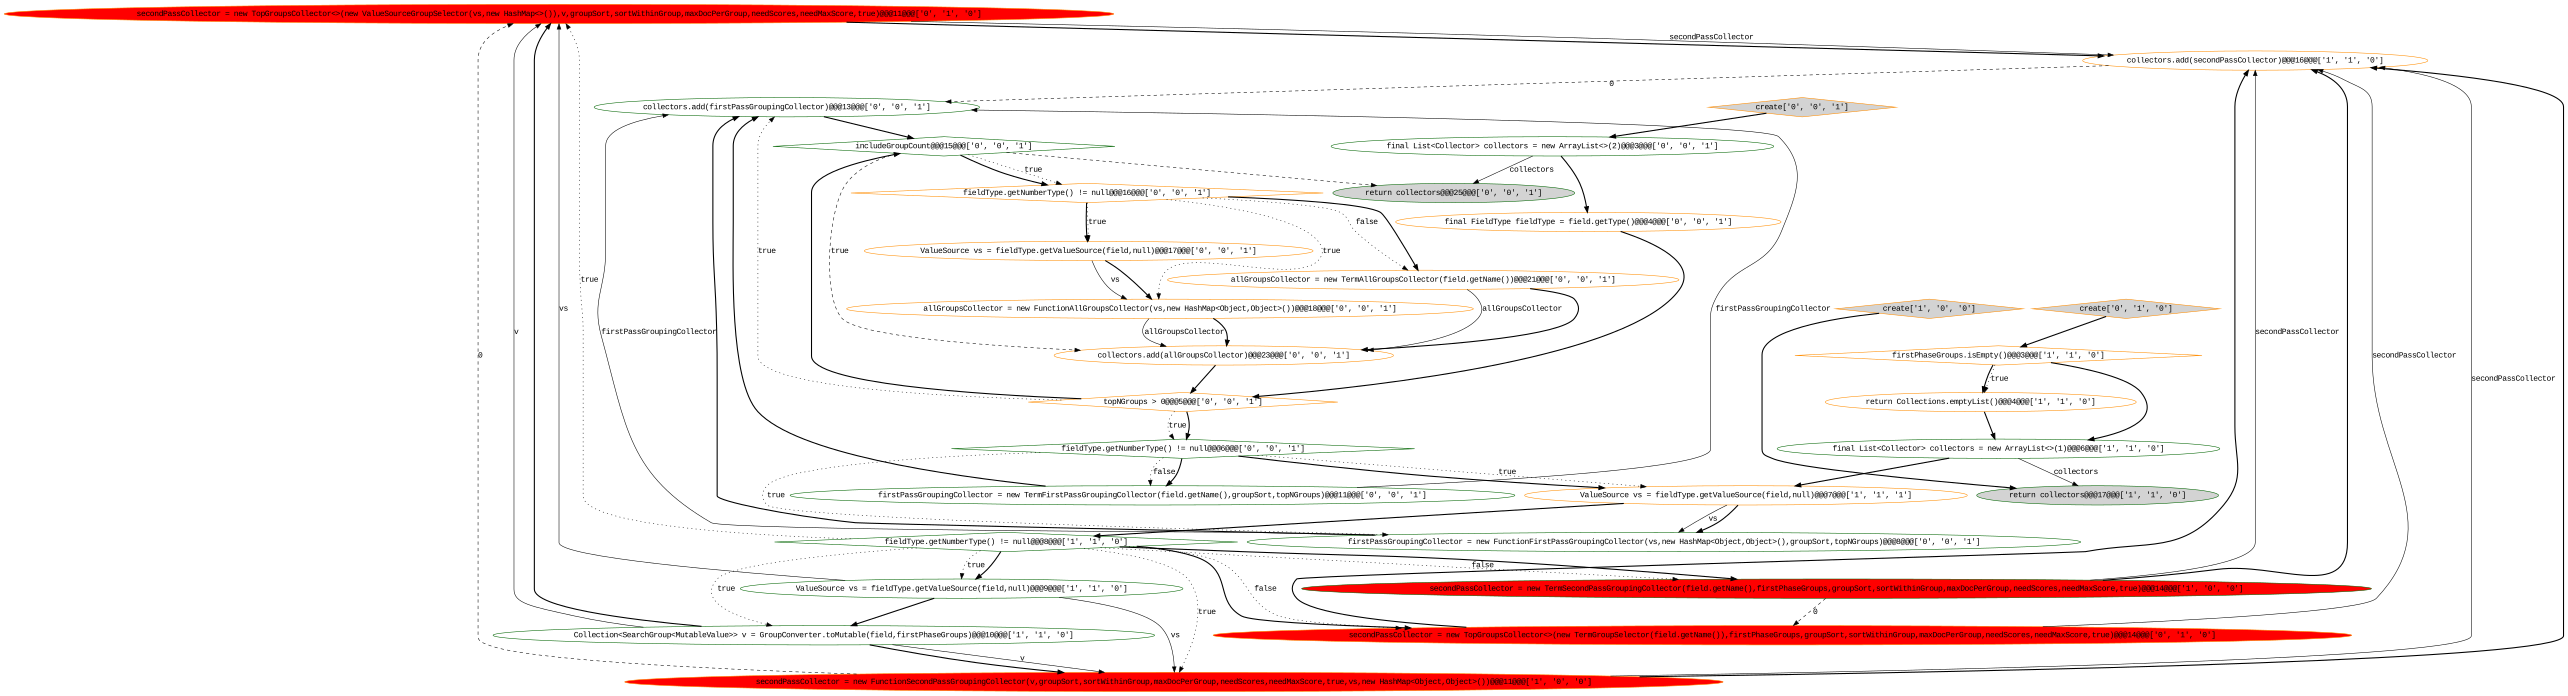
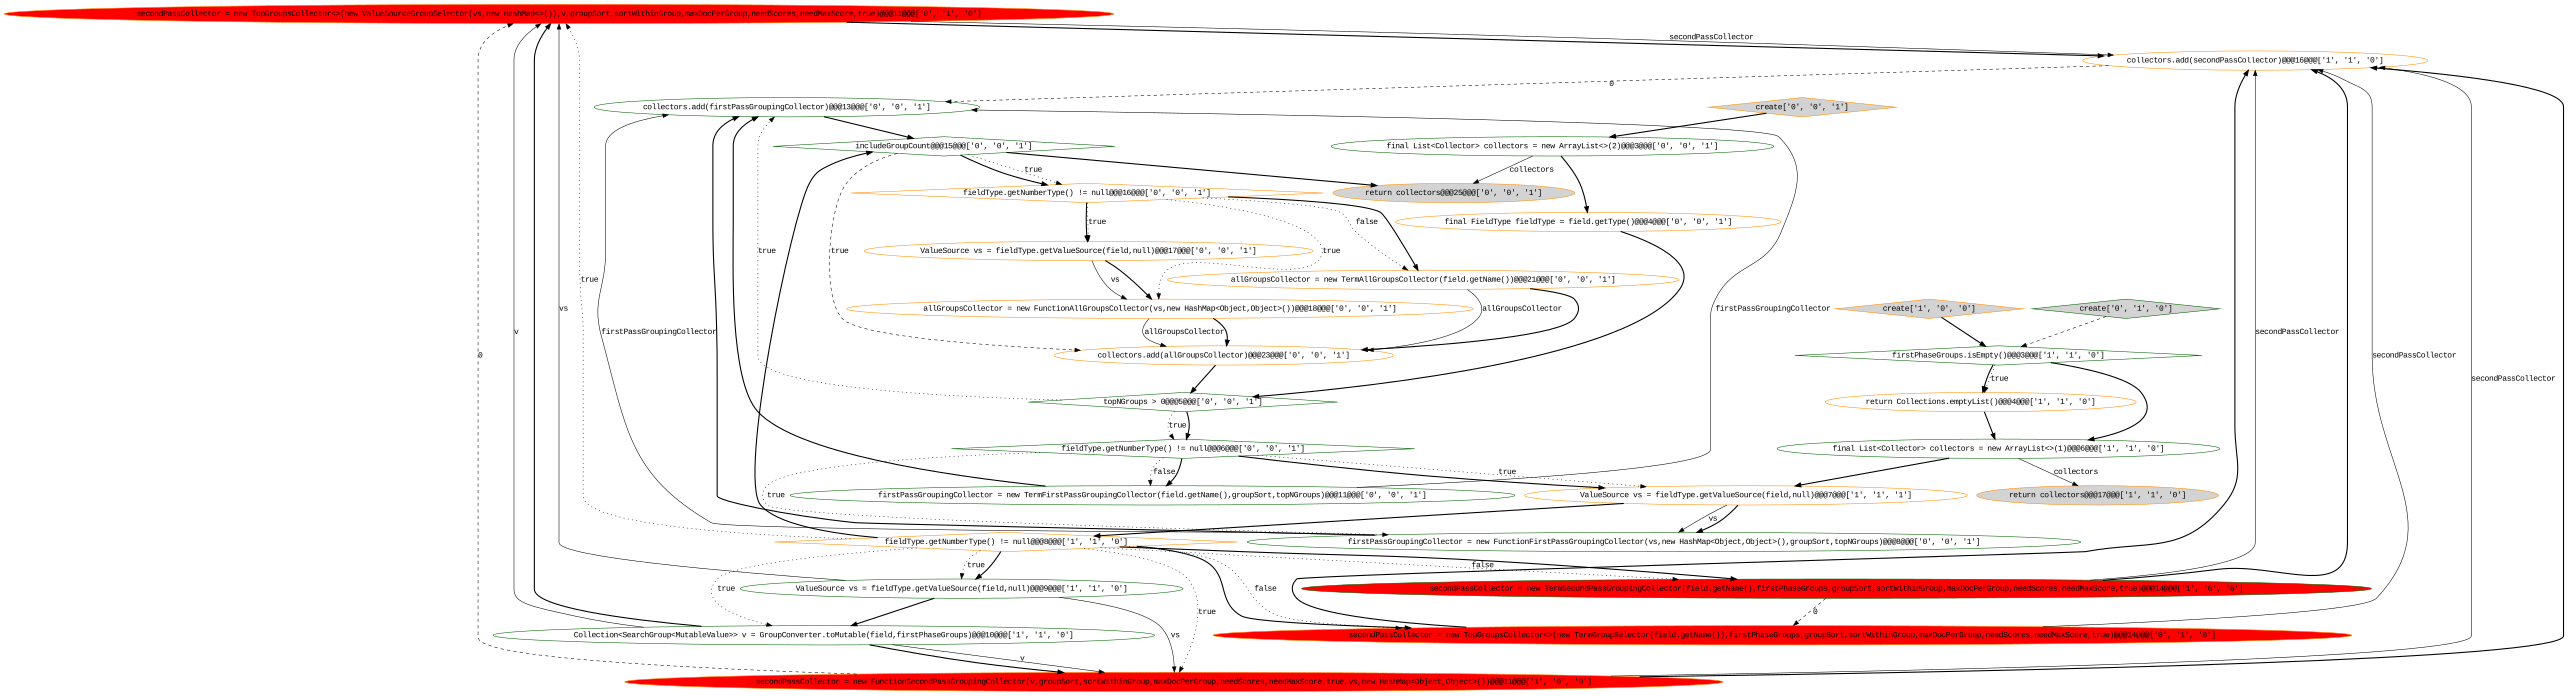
(1189, 169) -> (1189, 169)
(1454, 193) -> (1454, 193)
(2126, 309) -> (2126, 309)
(2066, 331) -> (2066, 331)
(1998, 355) -> (1998, 355)
(817, 364) -> (766, 370)
(1183, 402) -> (1183, 402)
(1773, 459) -> (1961, 330)
(2098, 495) -> (2098, 495)
(1006, 542) -> (1006, 542)
